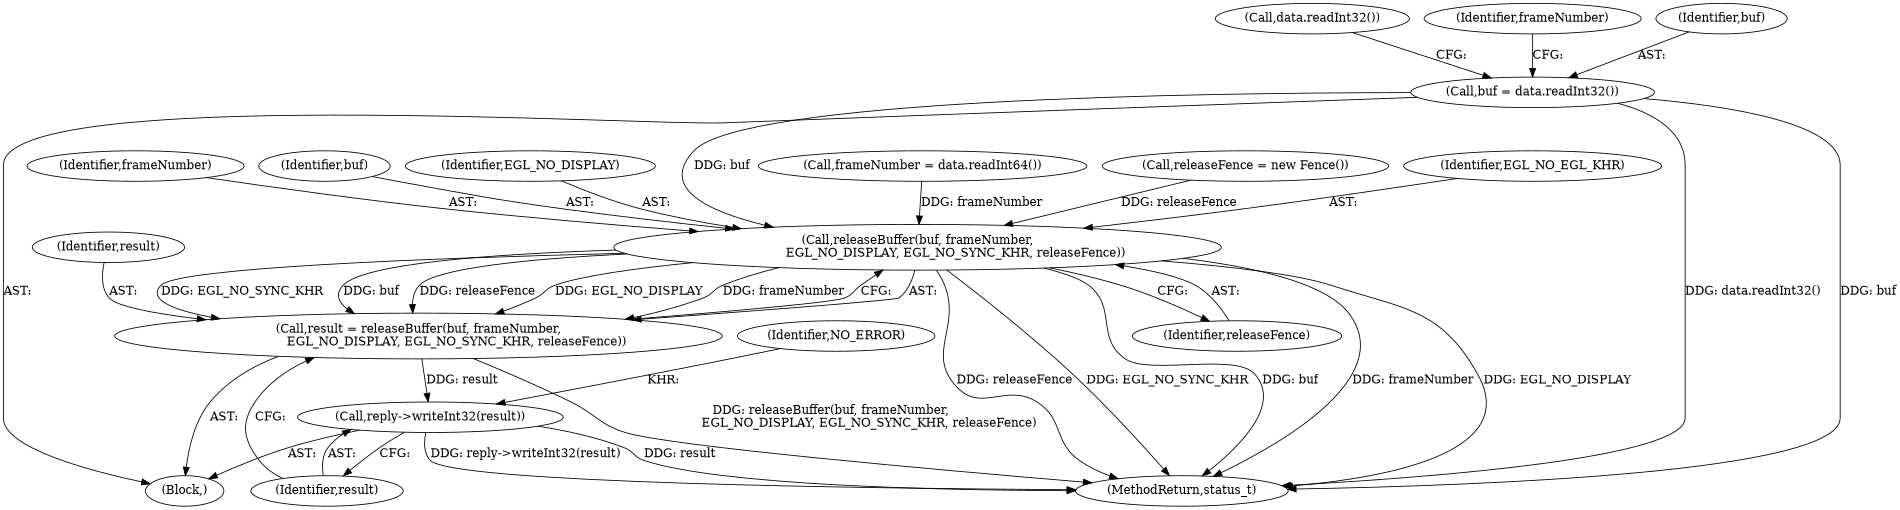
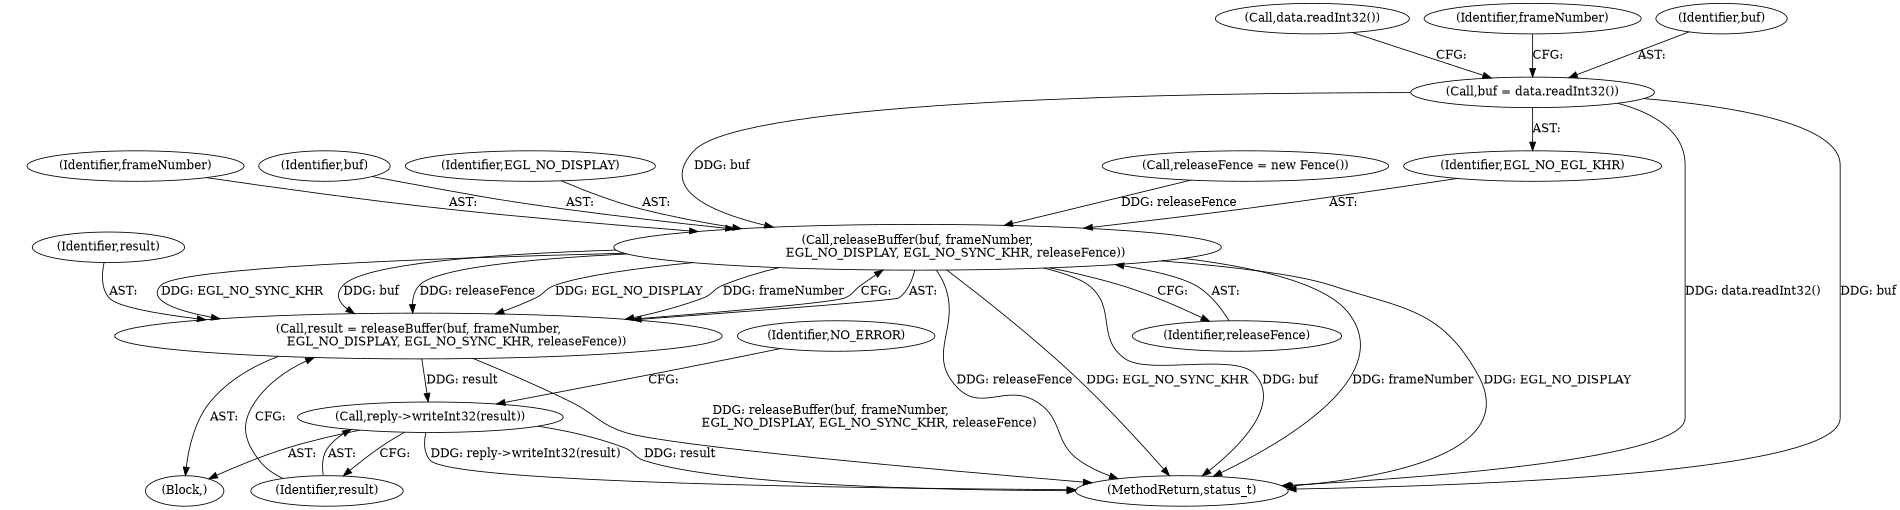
(499, 117) -> (1533, 125)
(923, 166) -> none
(665, 380) -> (665, 380)
